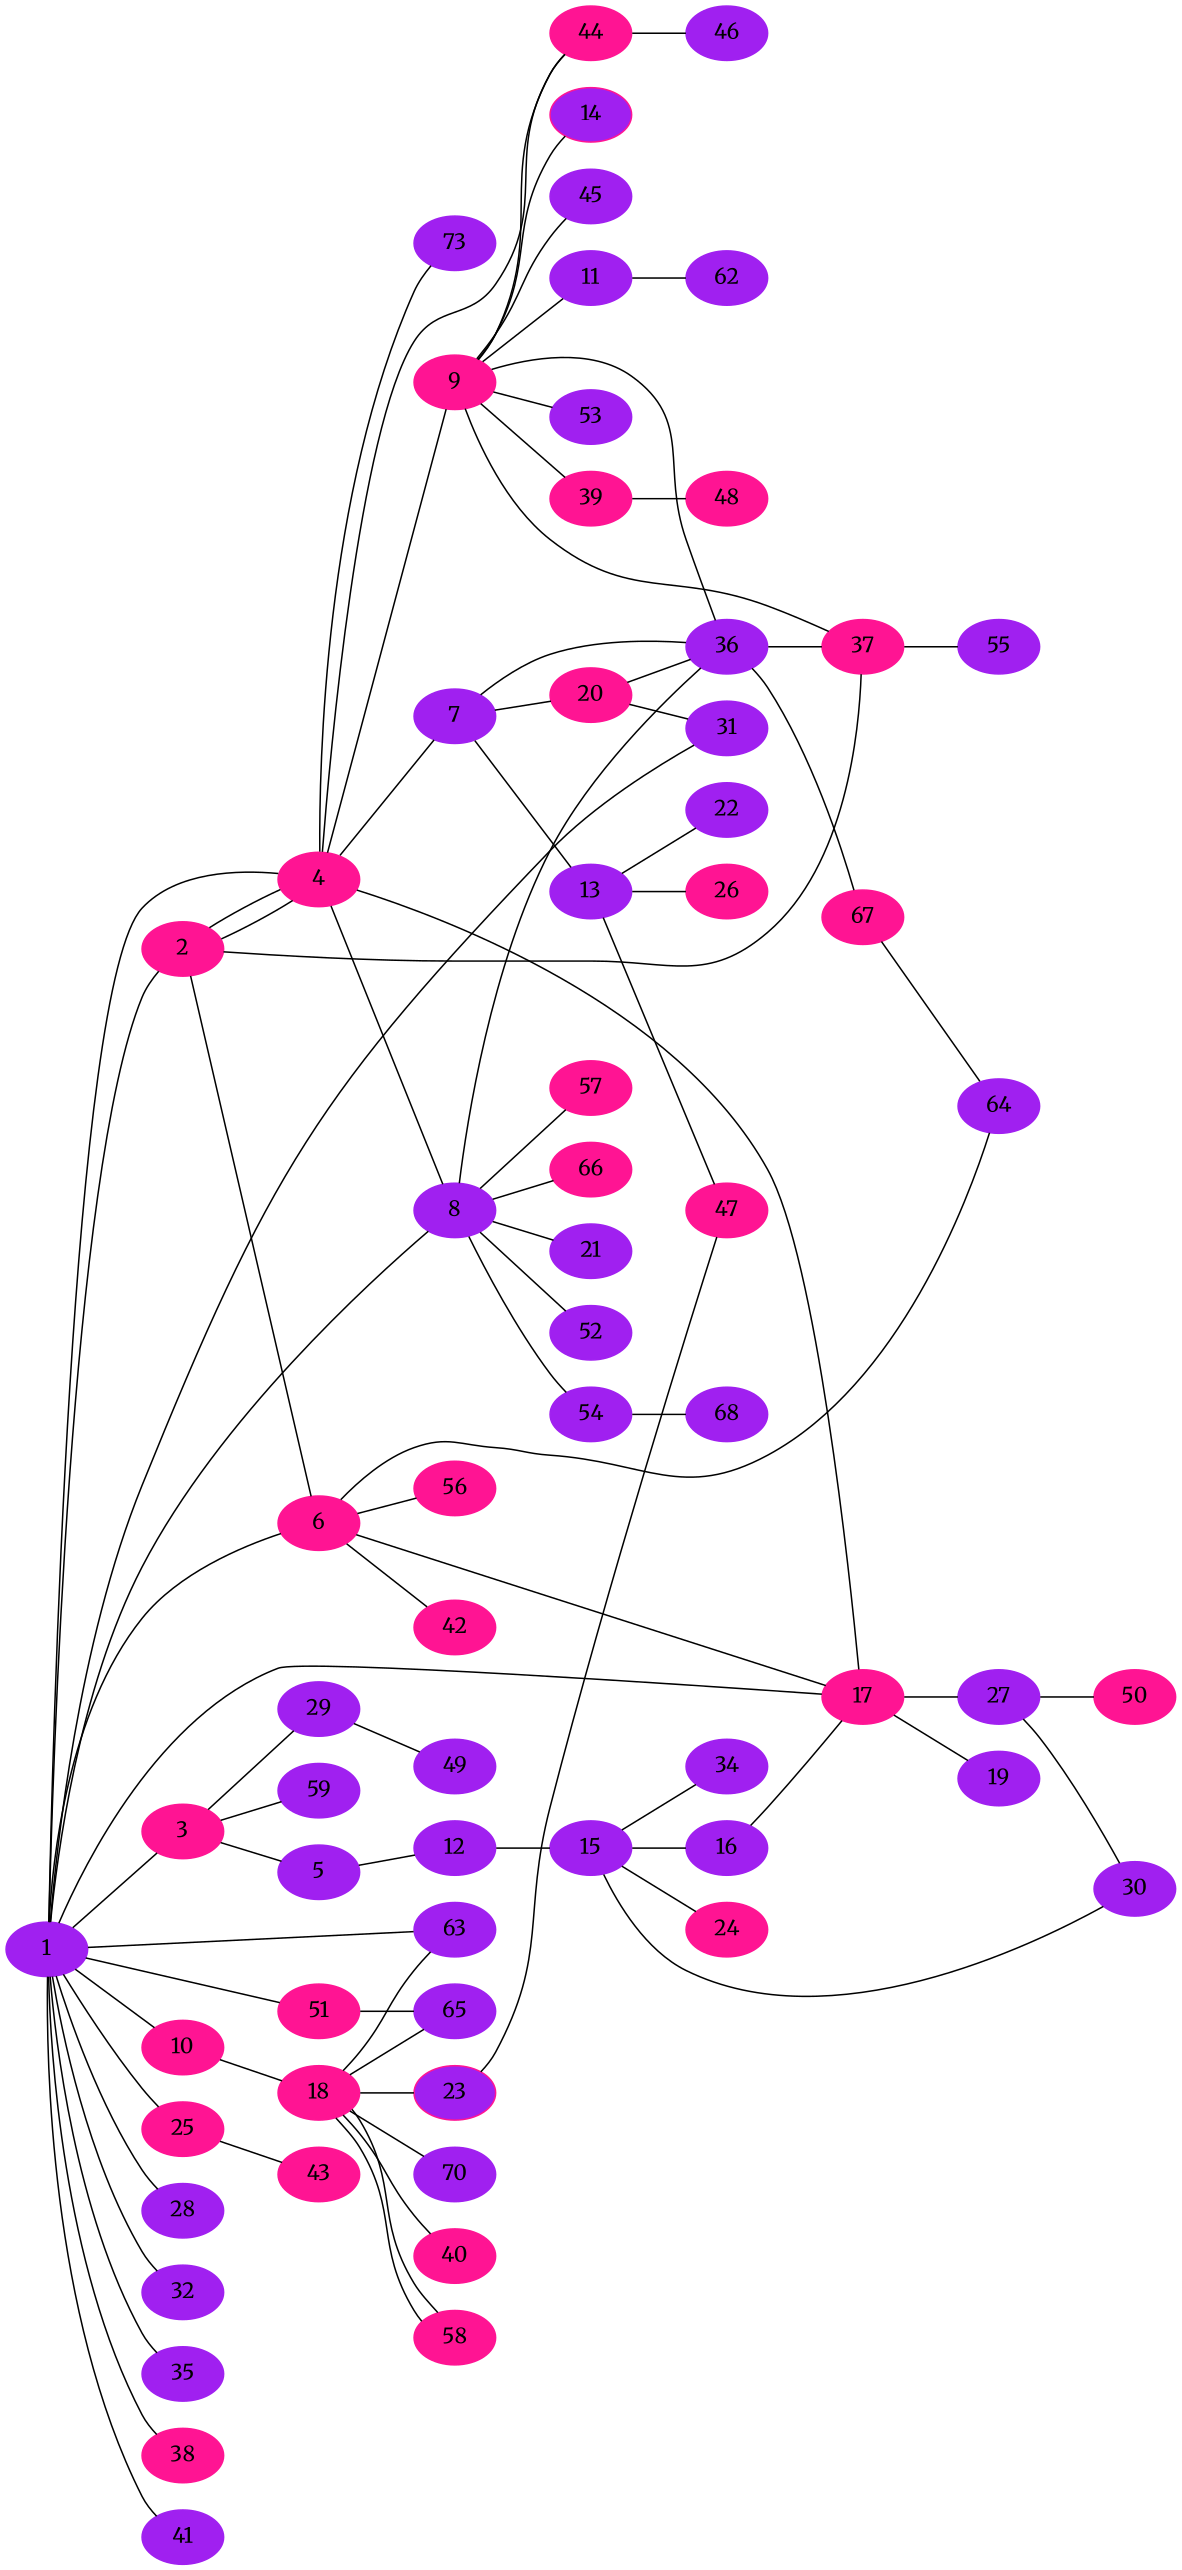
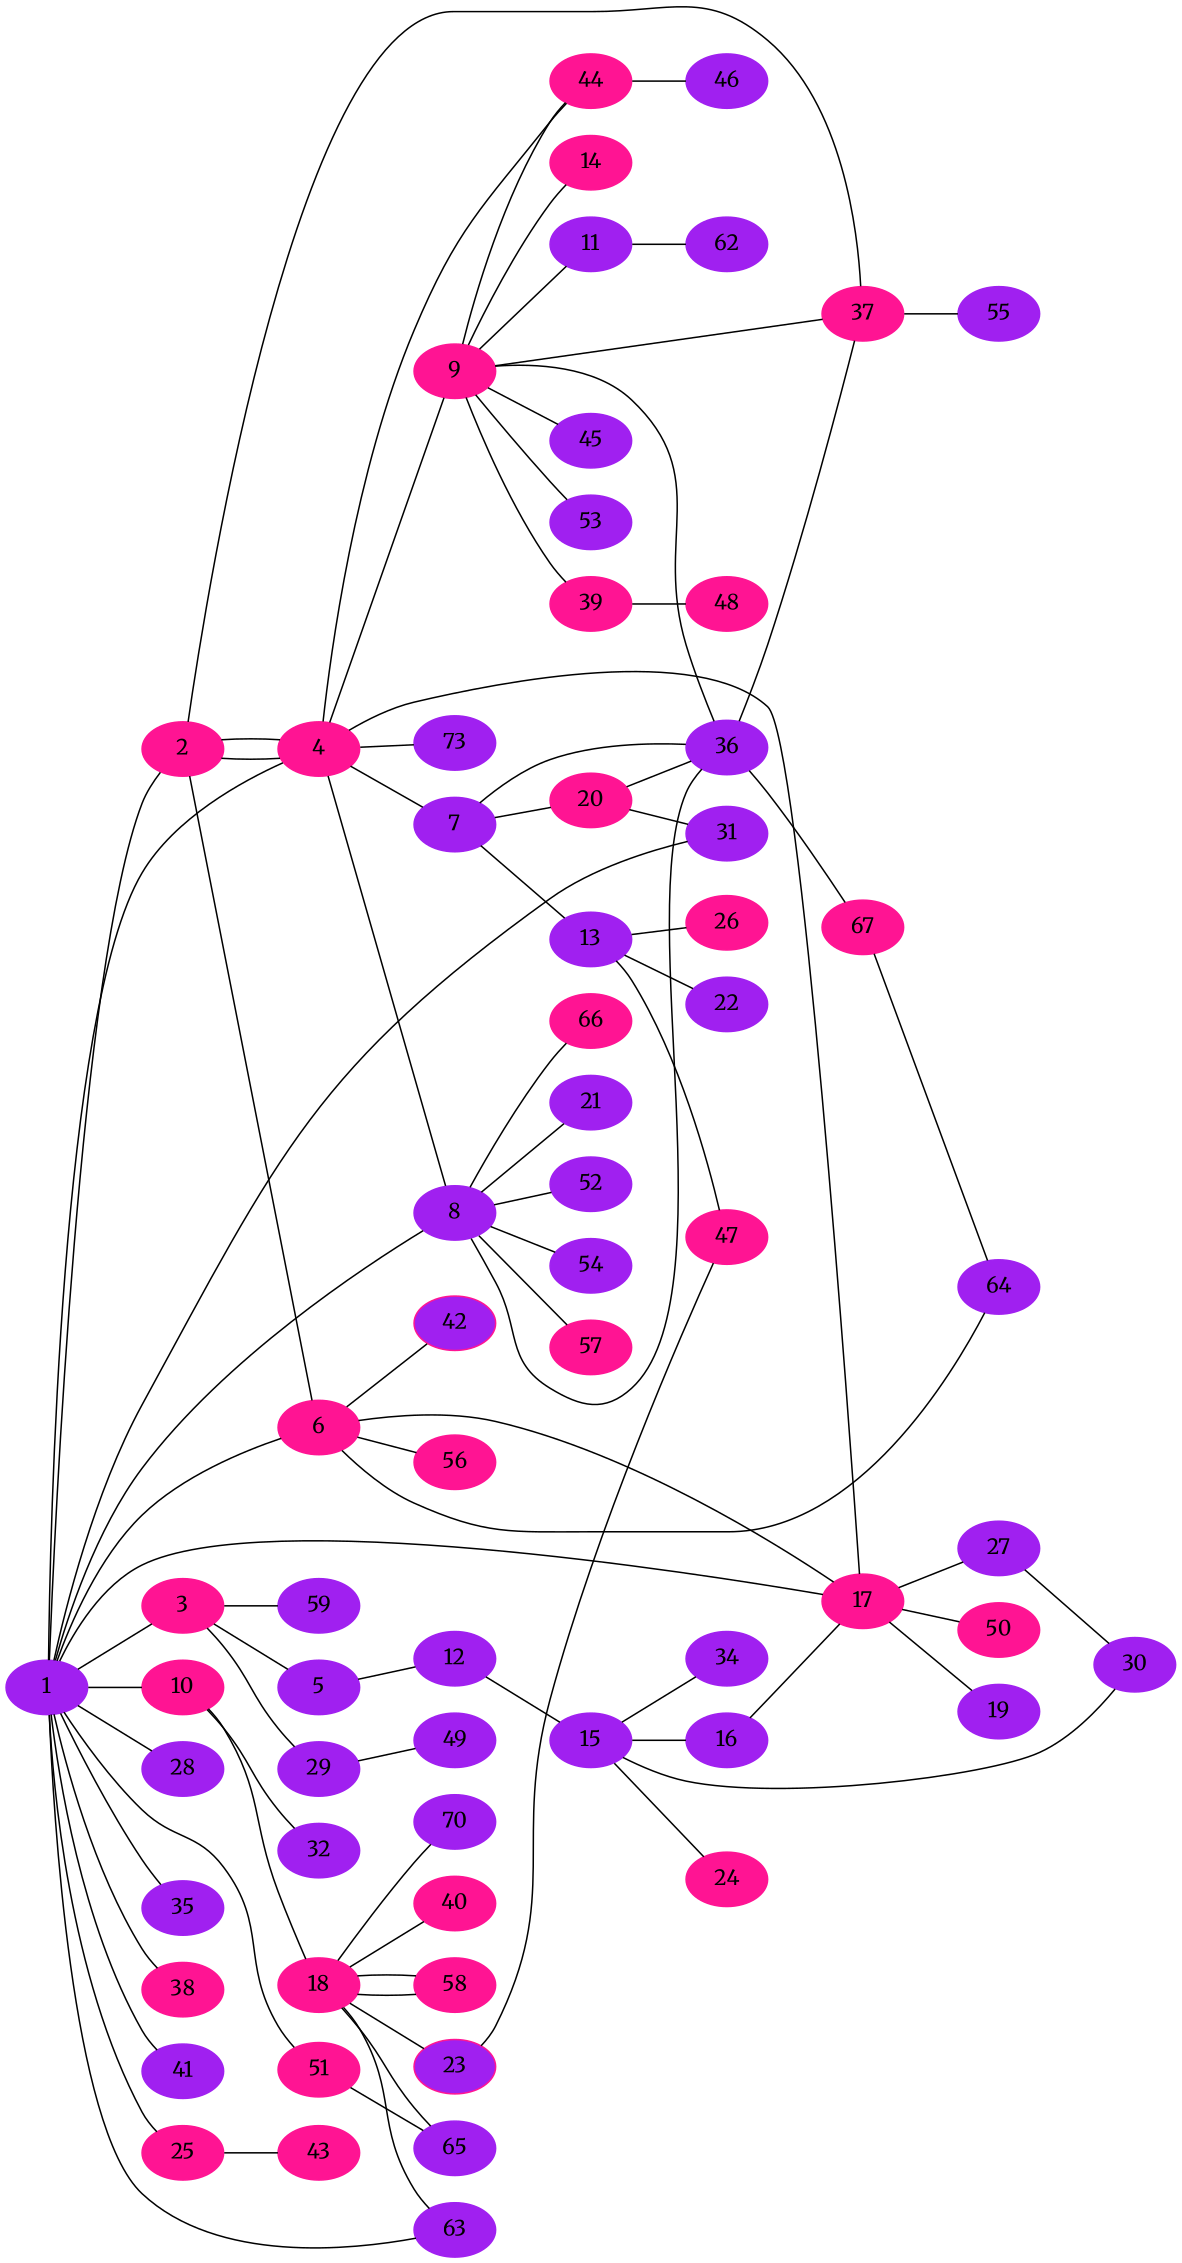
(591, 115) -> (591, 163)
(727, 1414) -> none
(455, 1627) -> (455, 1323)
(1067, 1697) -> (931, 1616)
(89, 2130) -> (258, 1782)
